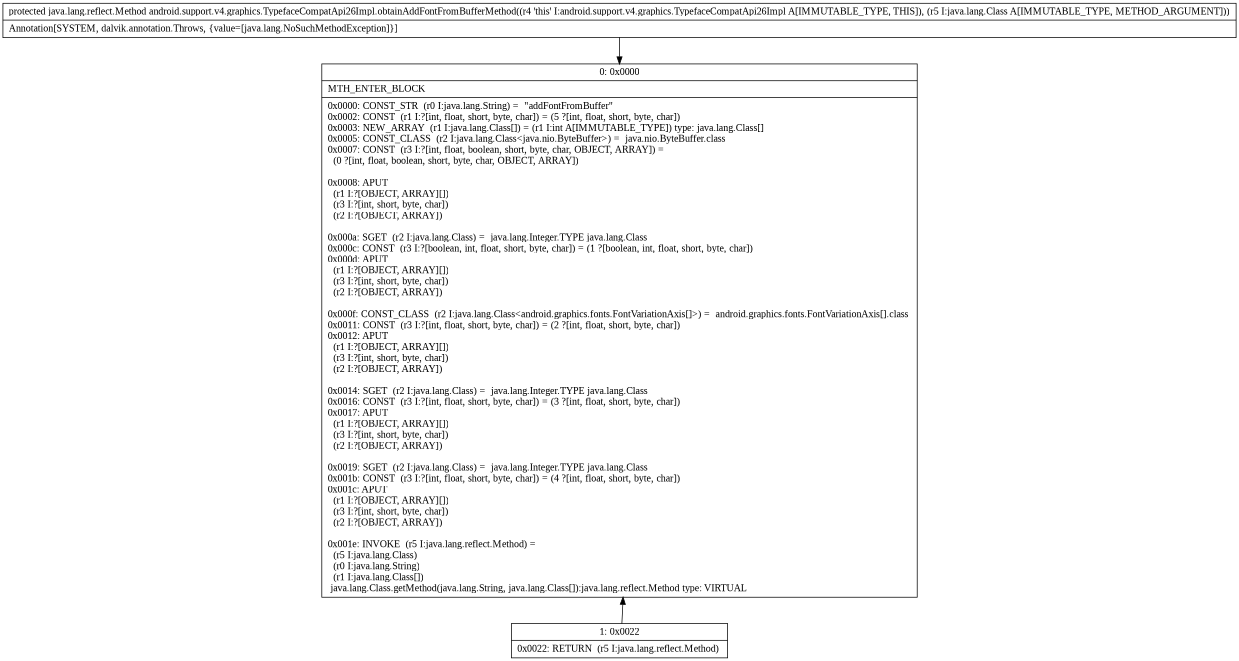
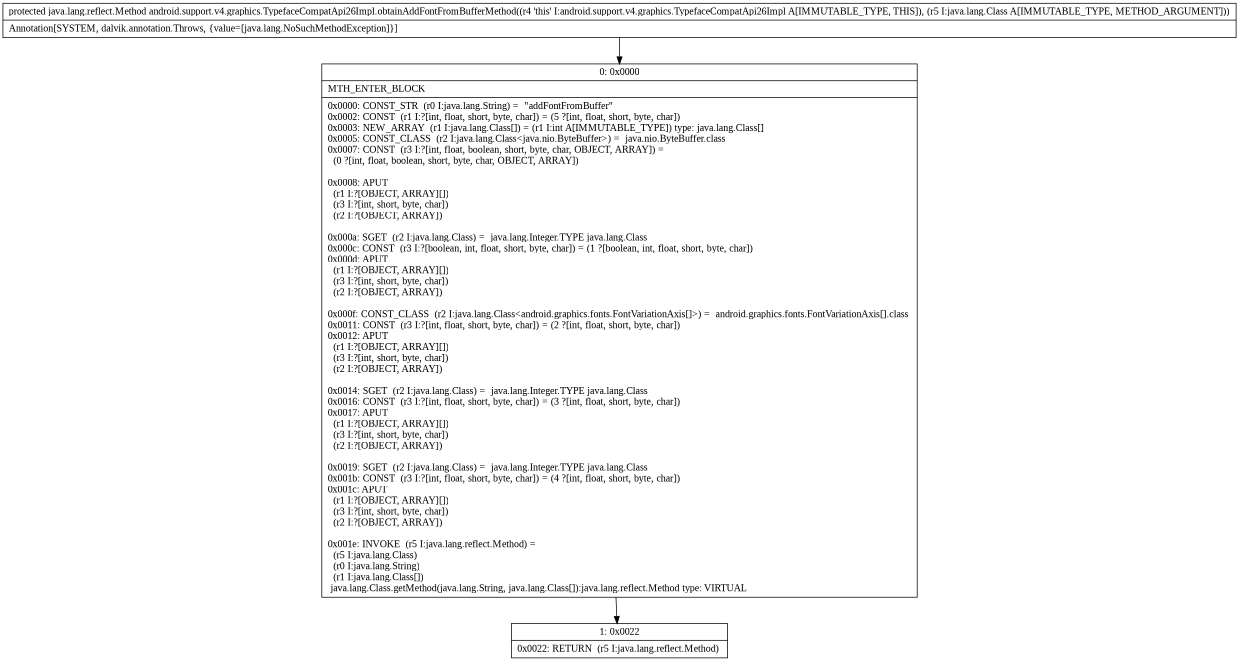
(622, 614) -> (616, 607)
